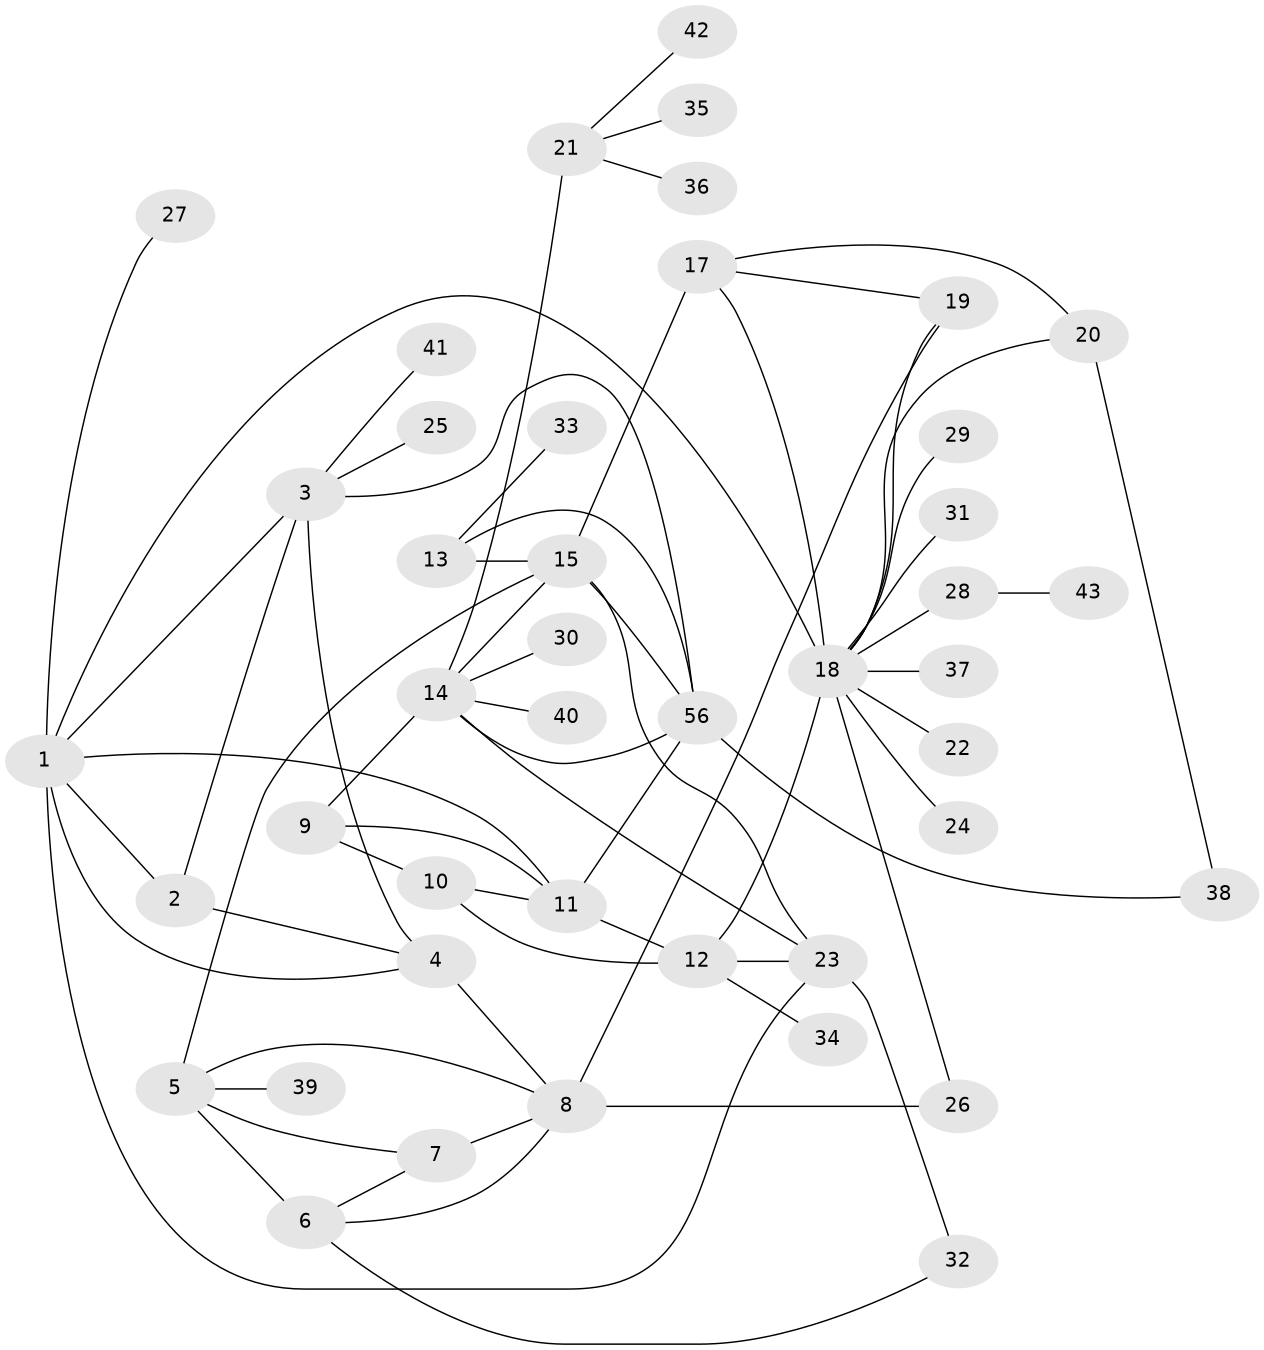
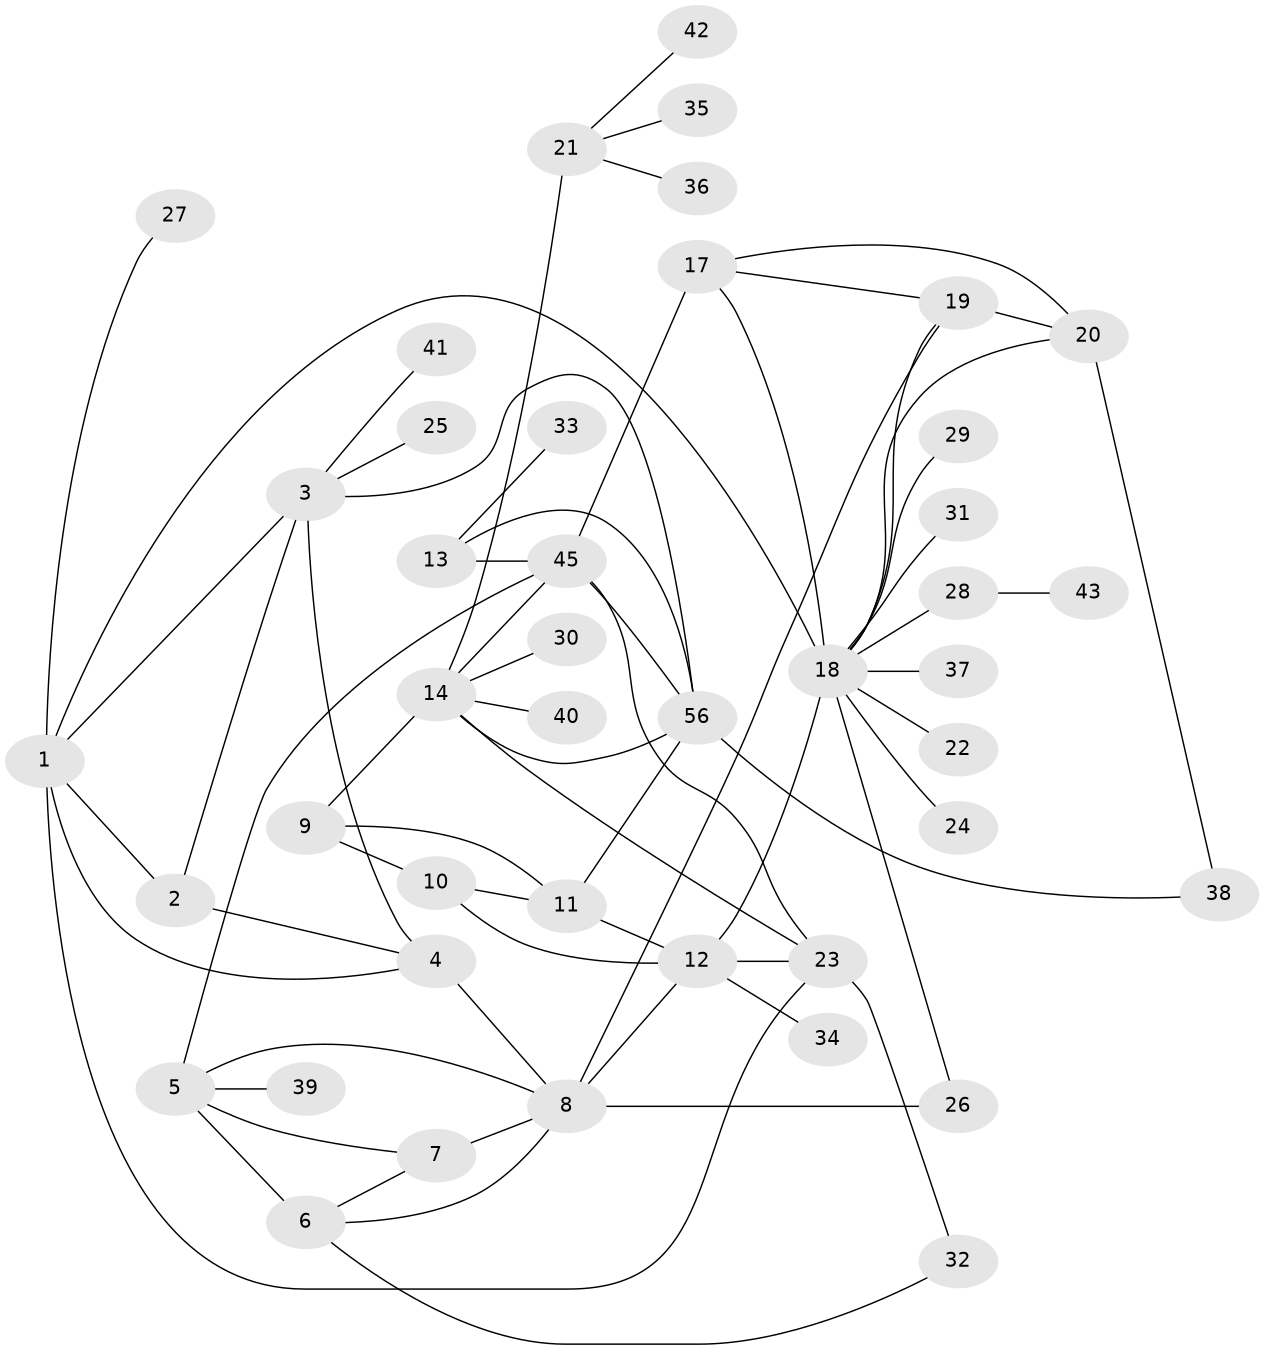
none -> (1024, 320)
(567, 561) -> (567, 561)
(322, 765) -> none
none -> (632, 1034)
